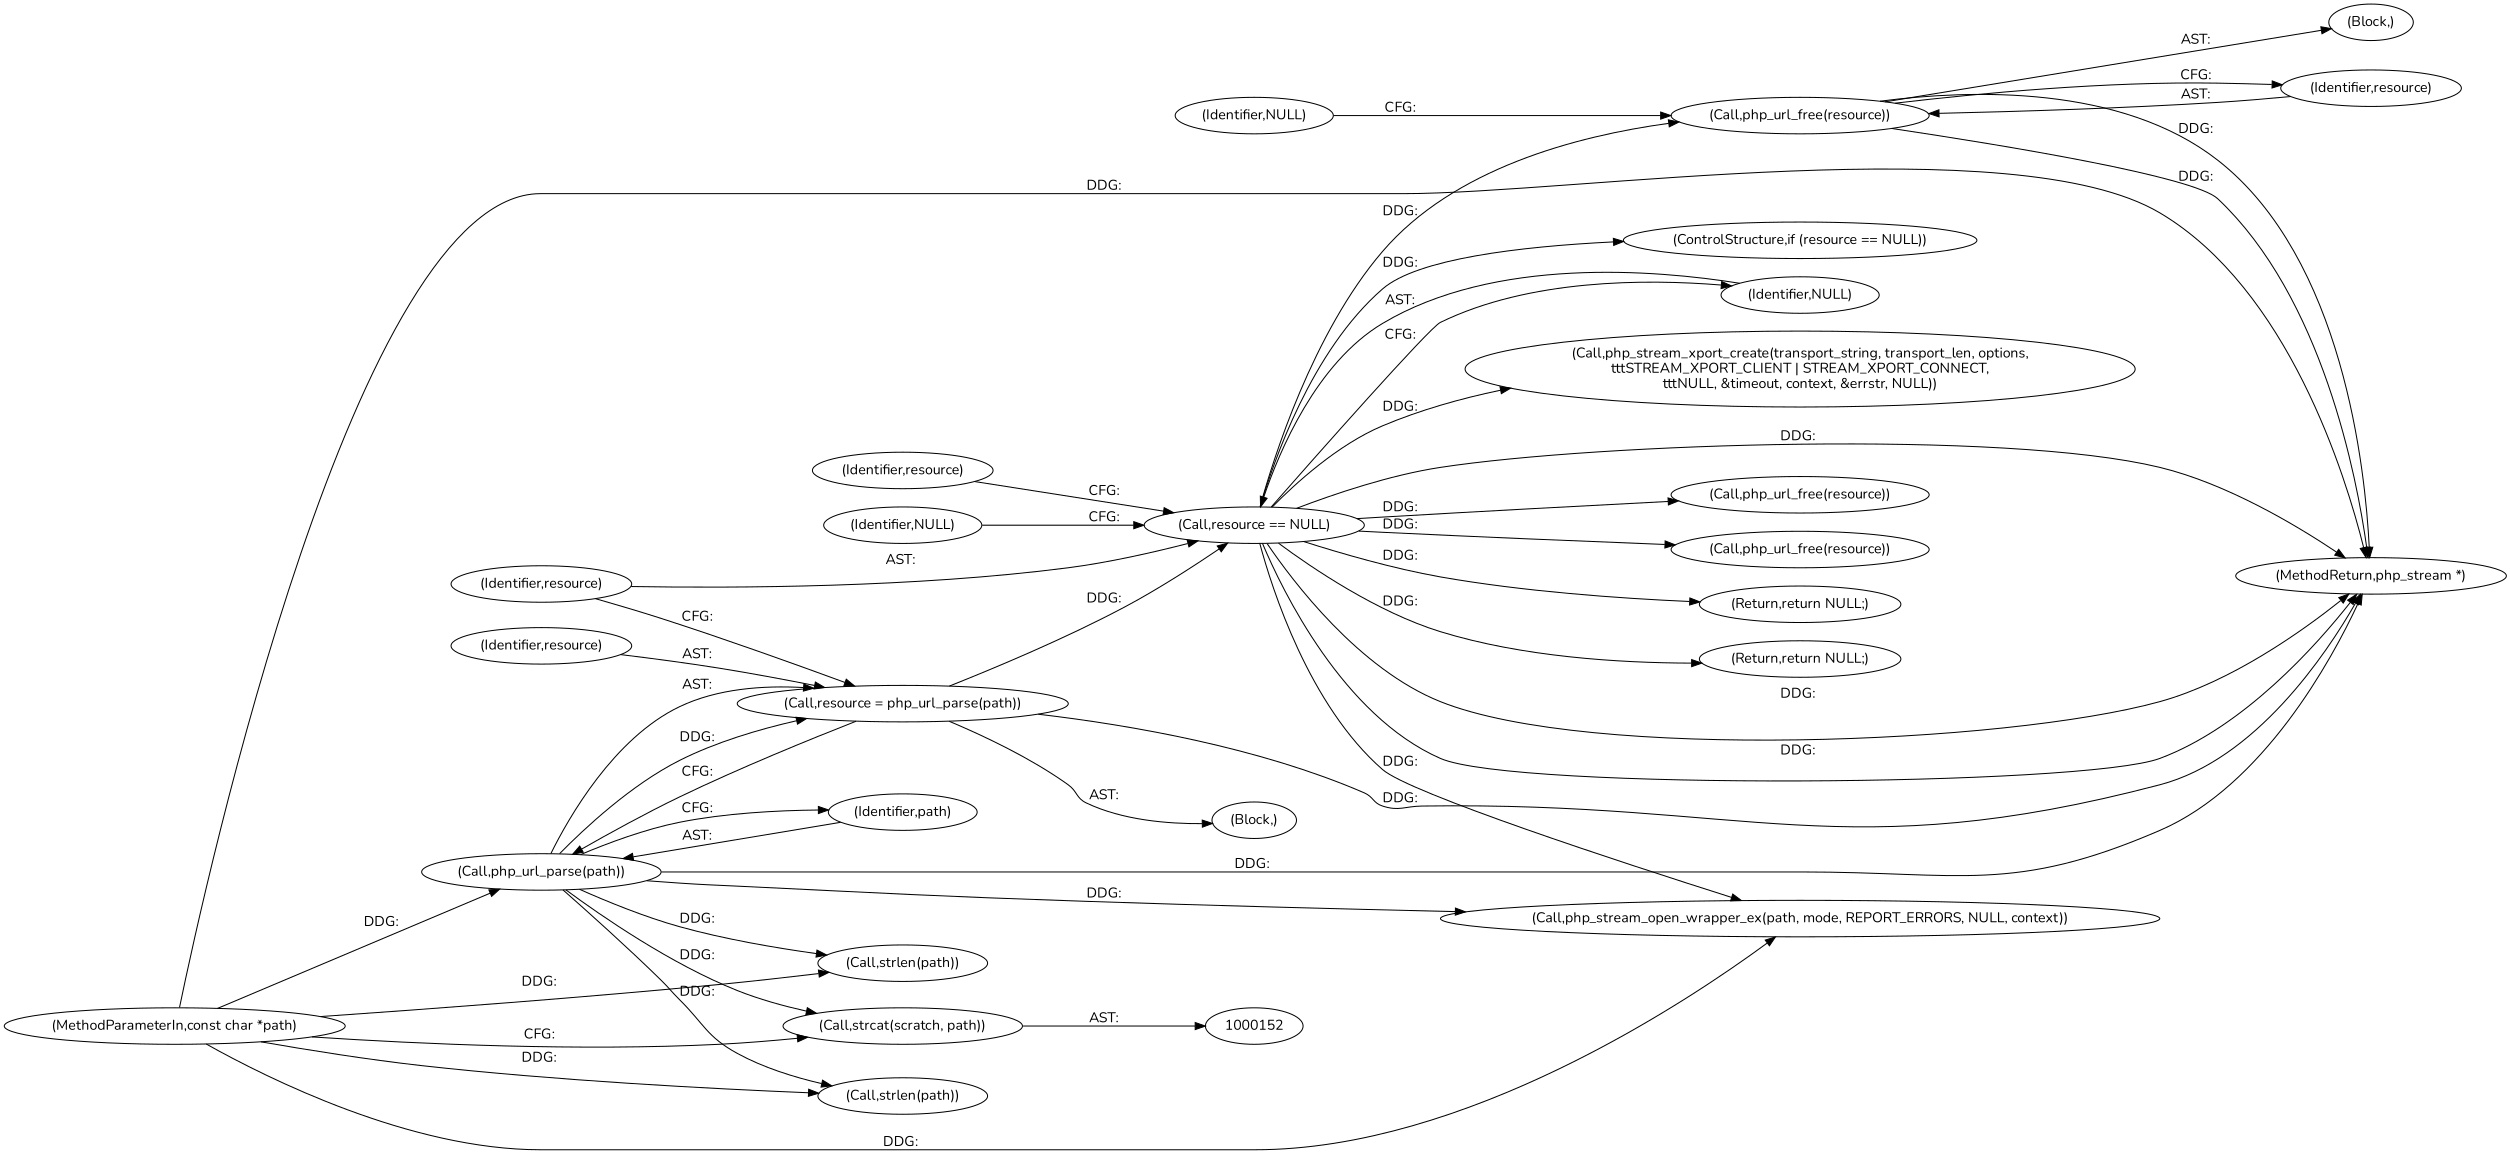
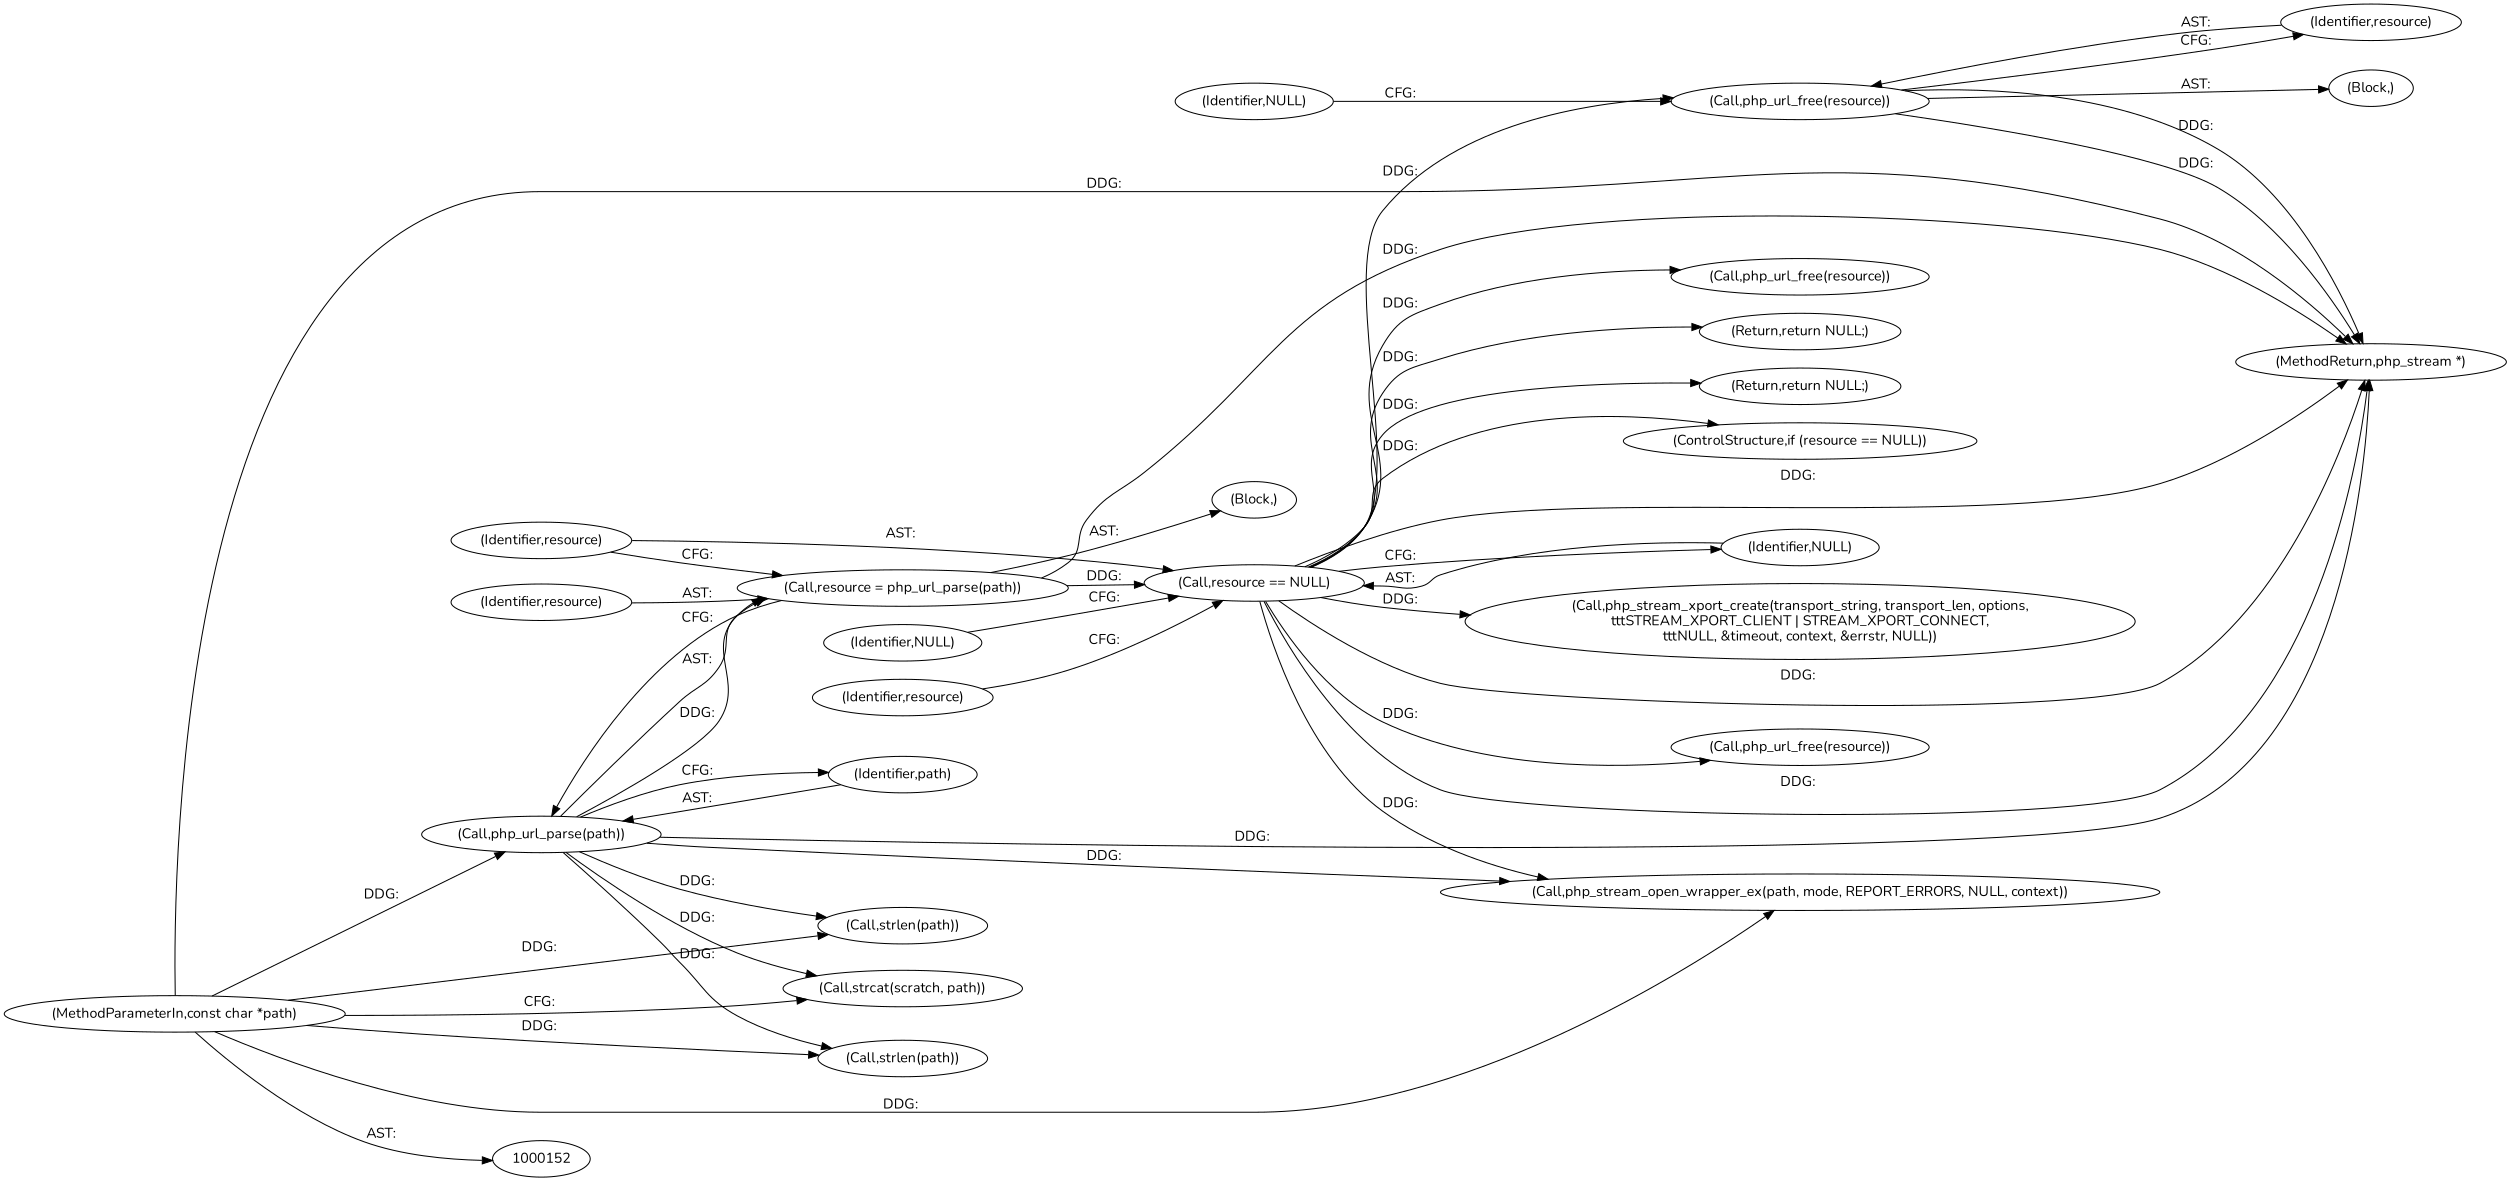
(1109, 1026) -> (326, 1125)
